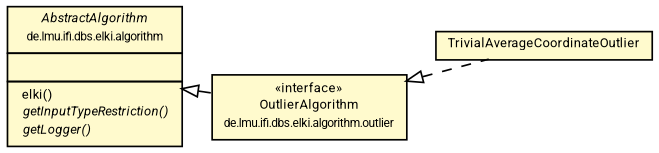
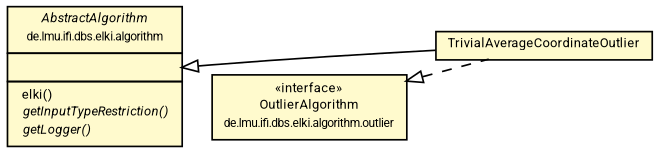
(205, 92) -> (317, 57)
